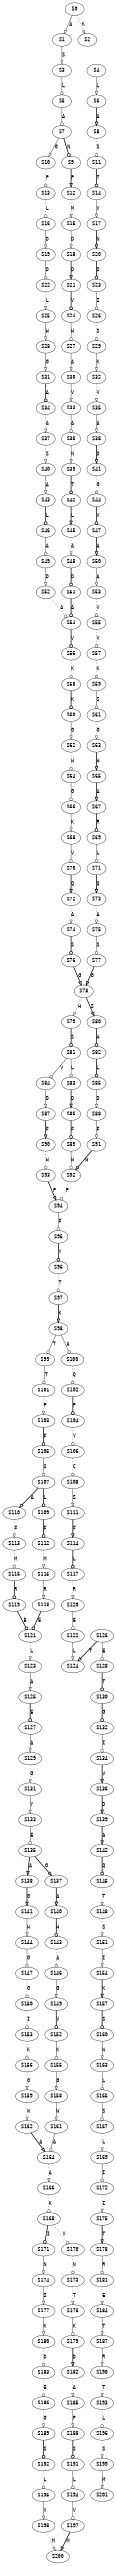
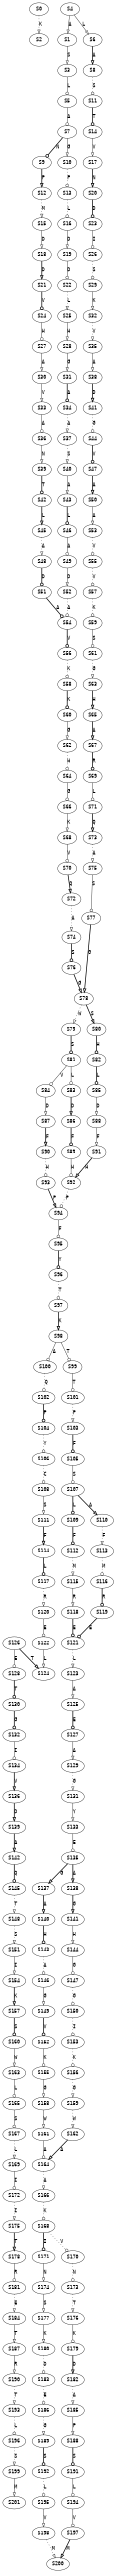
(69, 23) -> (69, 23)
(80, 1007) -> (80, 1014)
